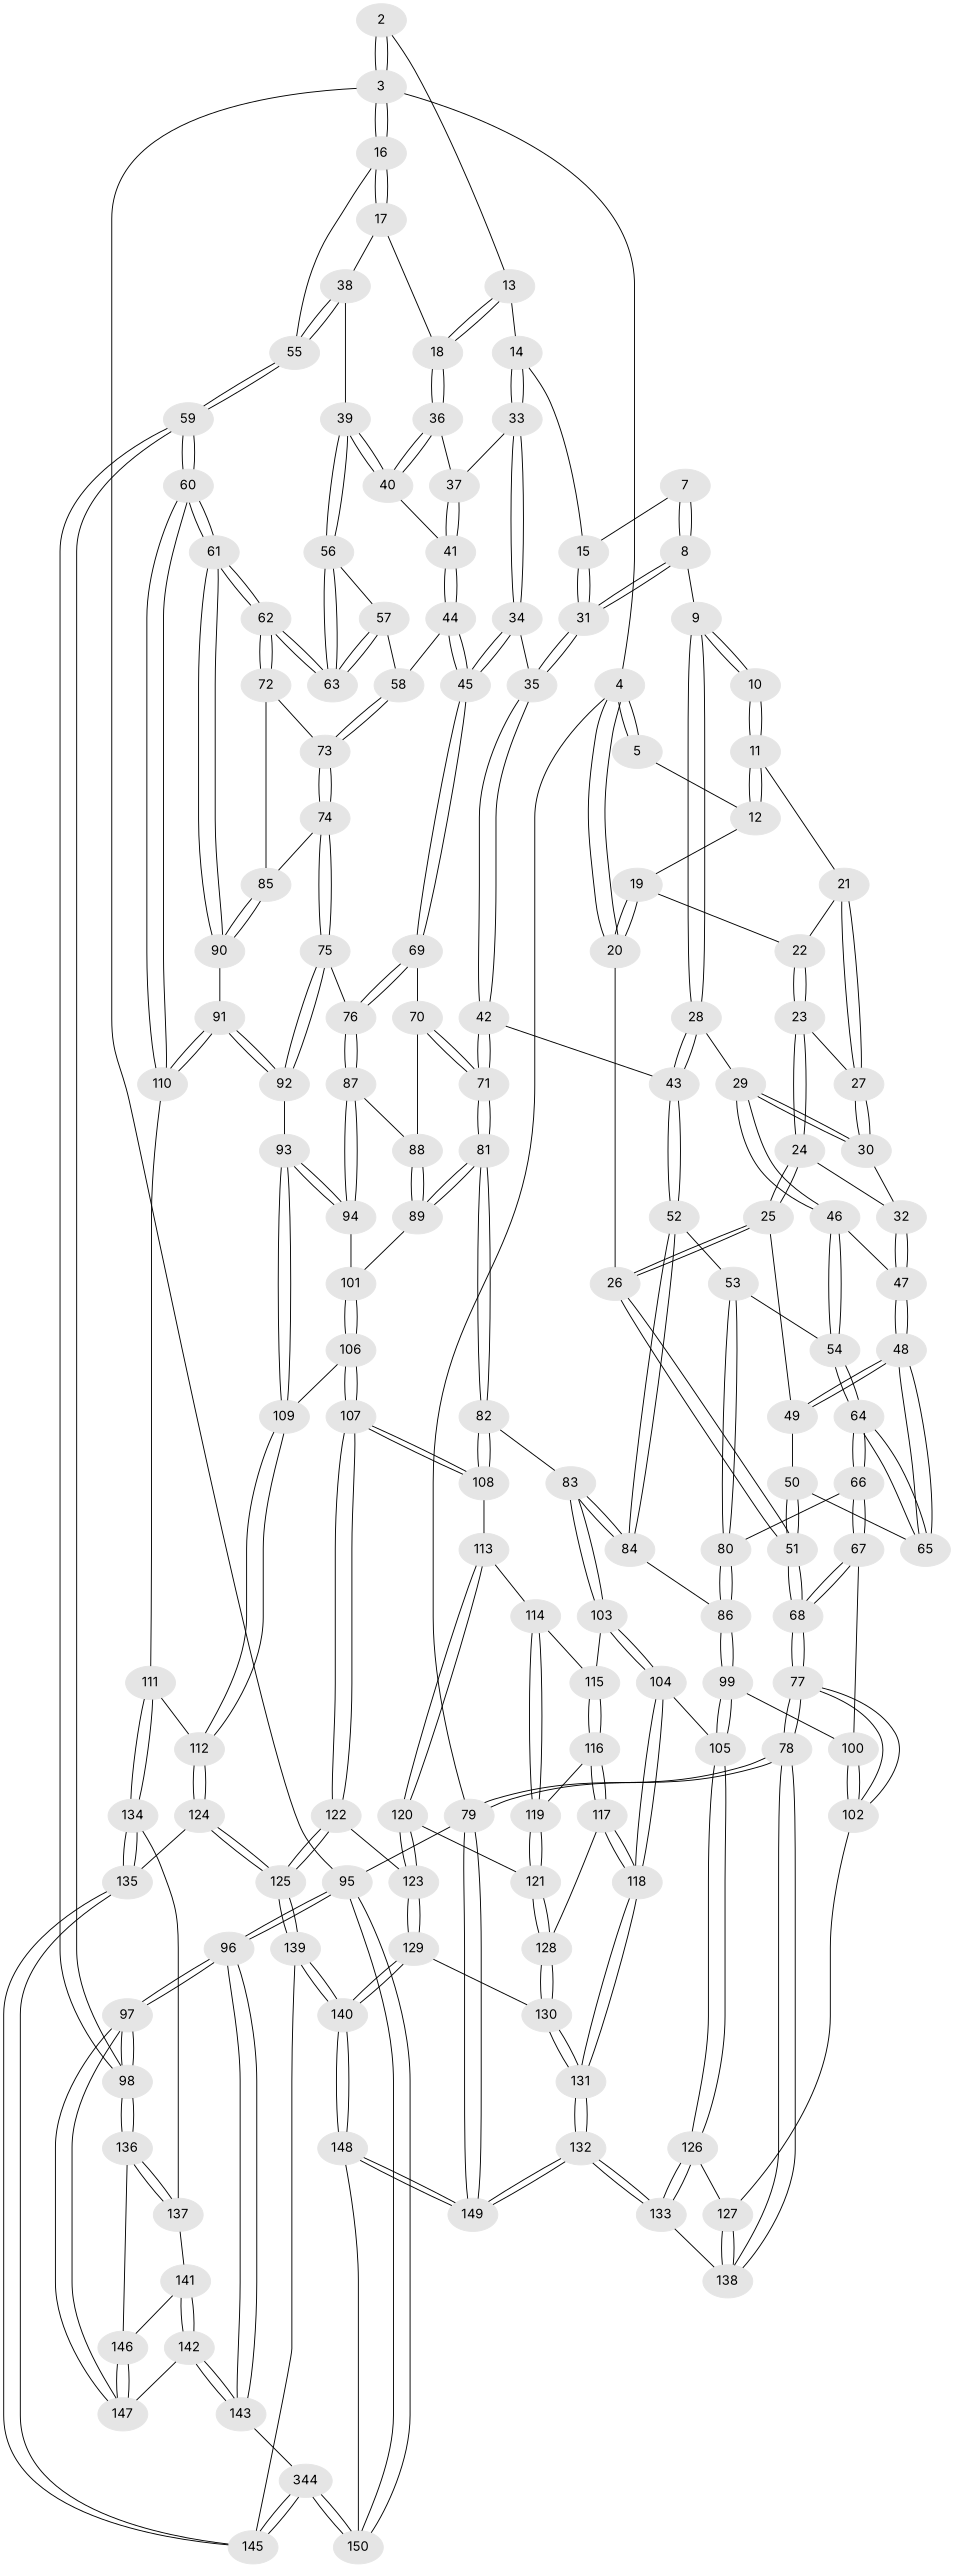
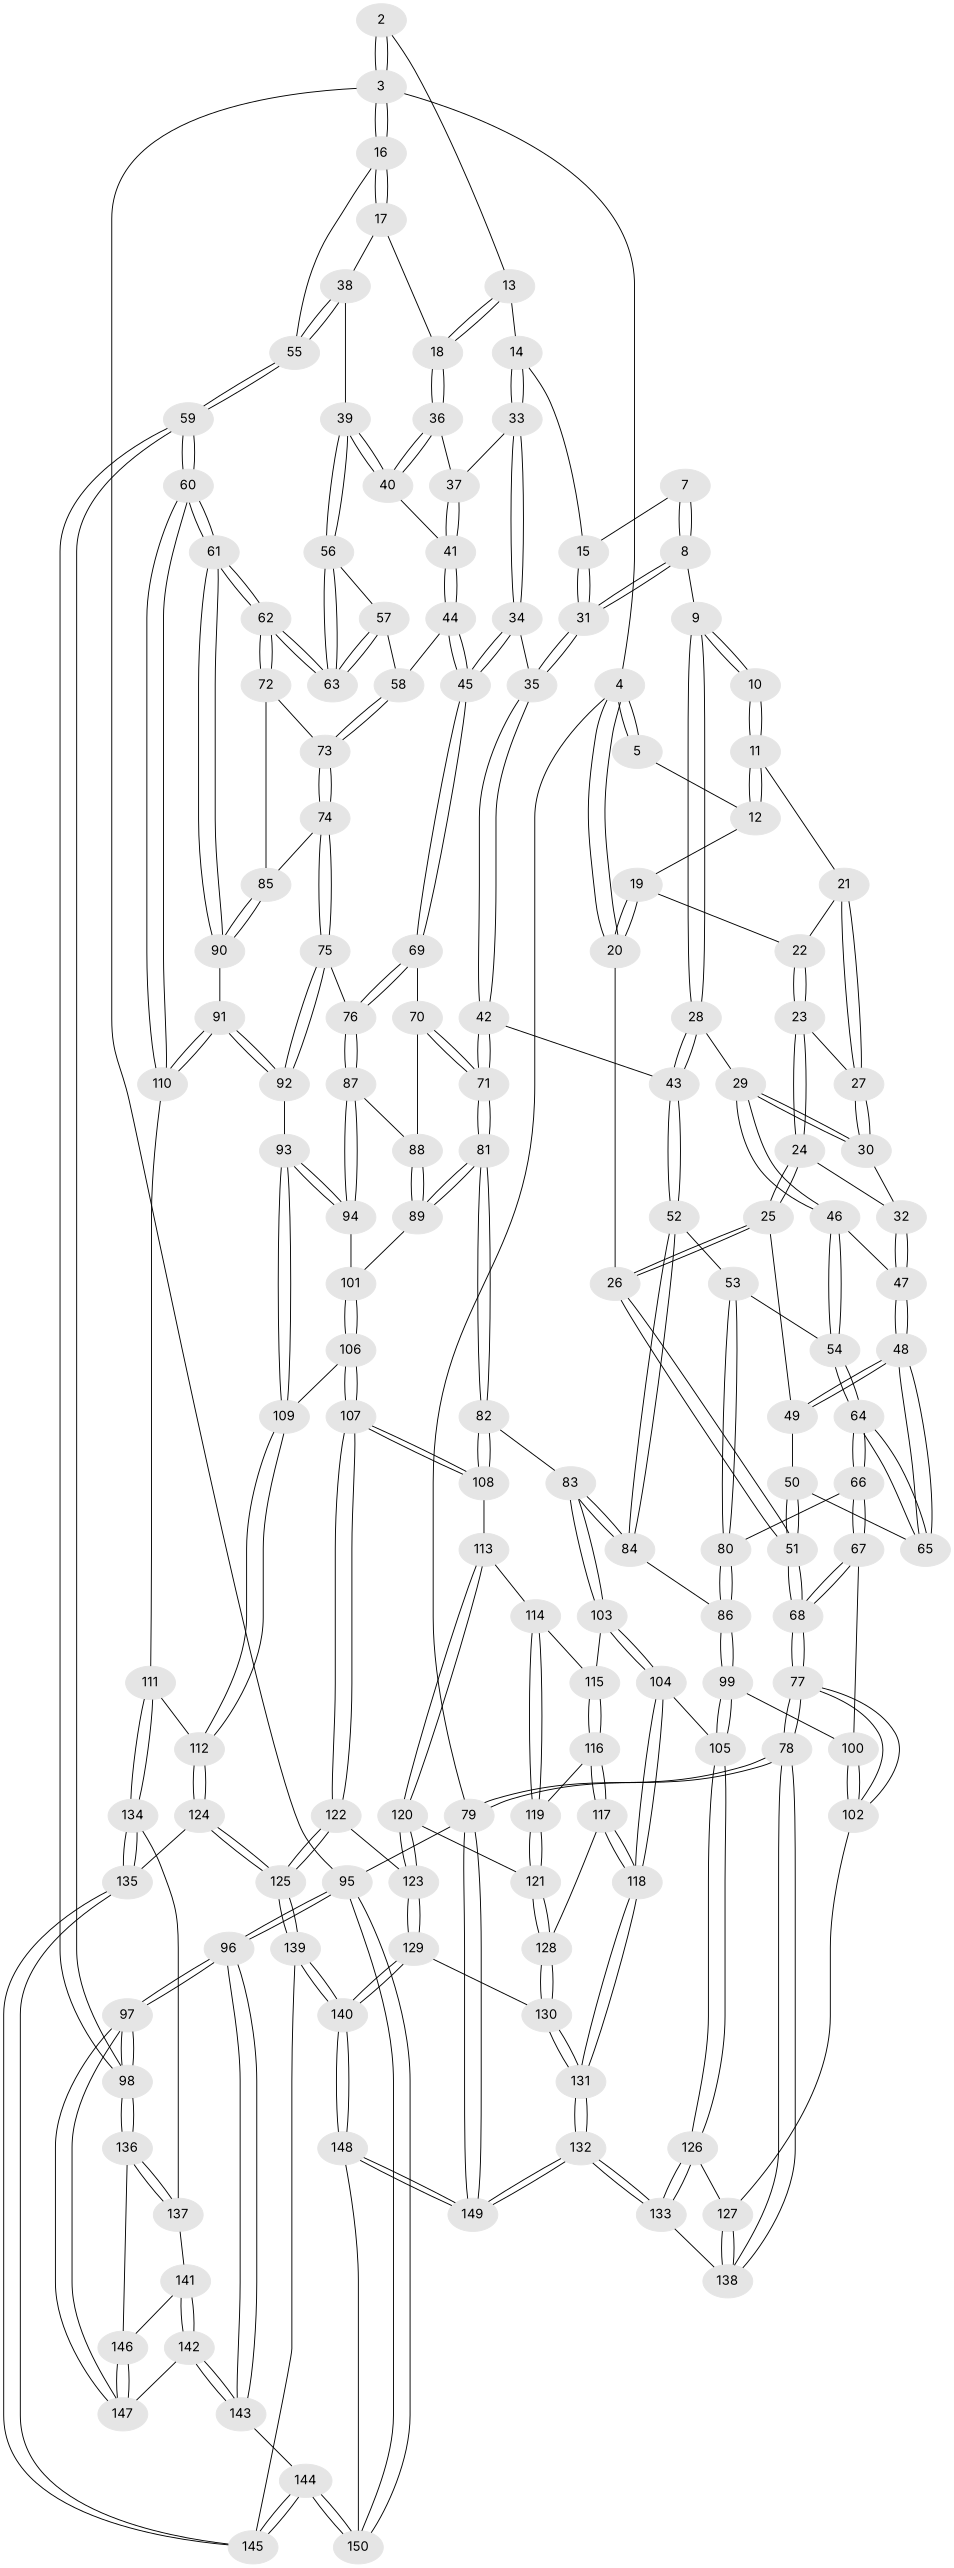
(306, 2481) -> (306, 2481)
